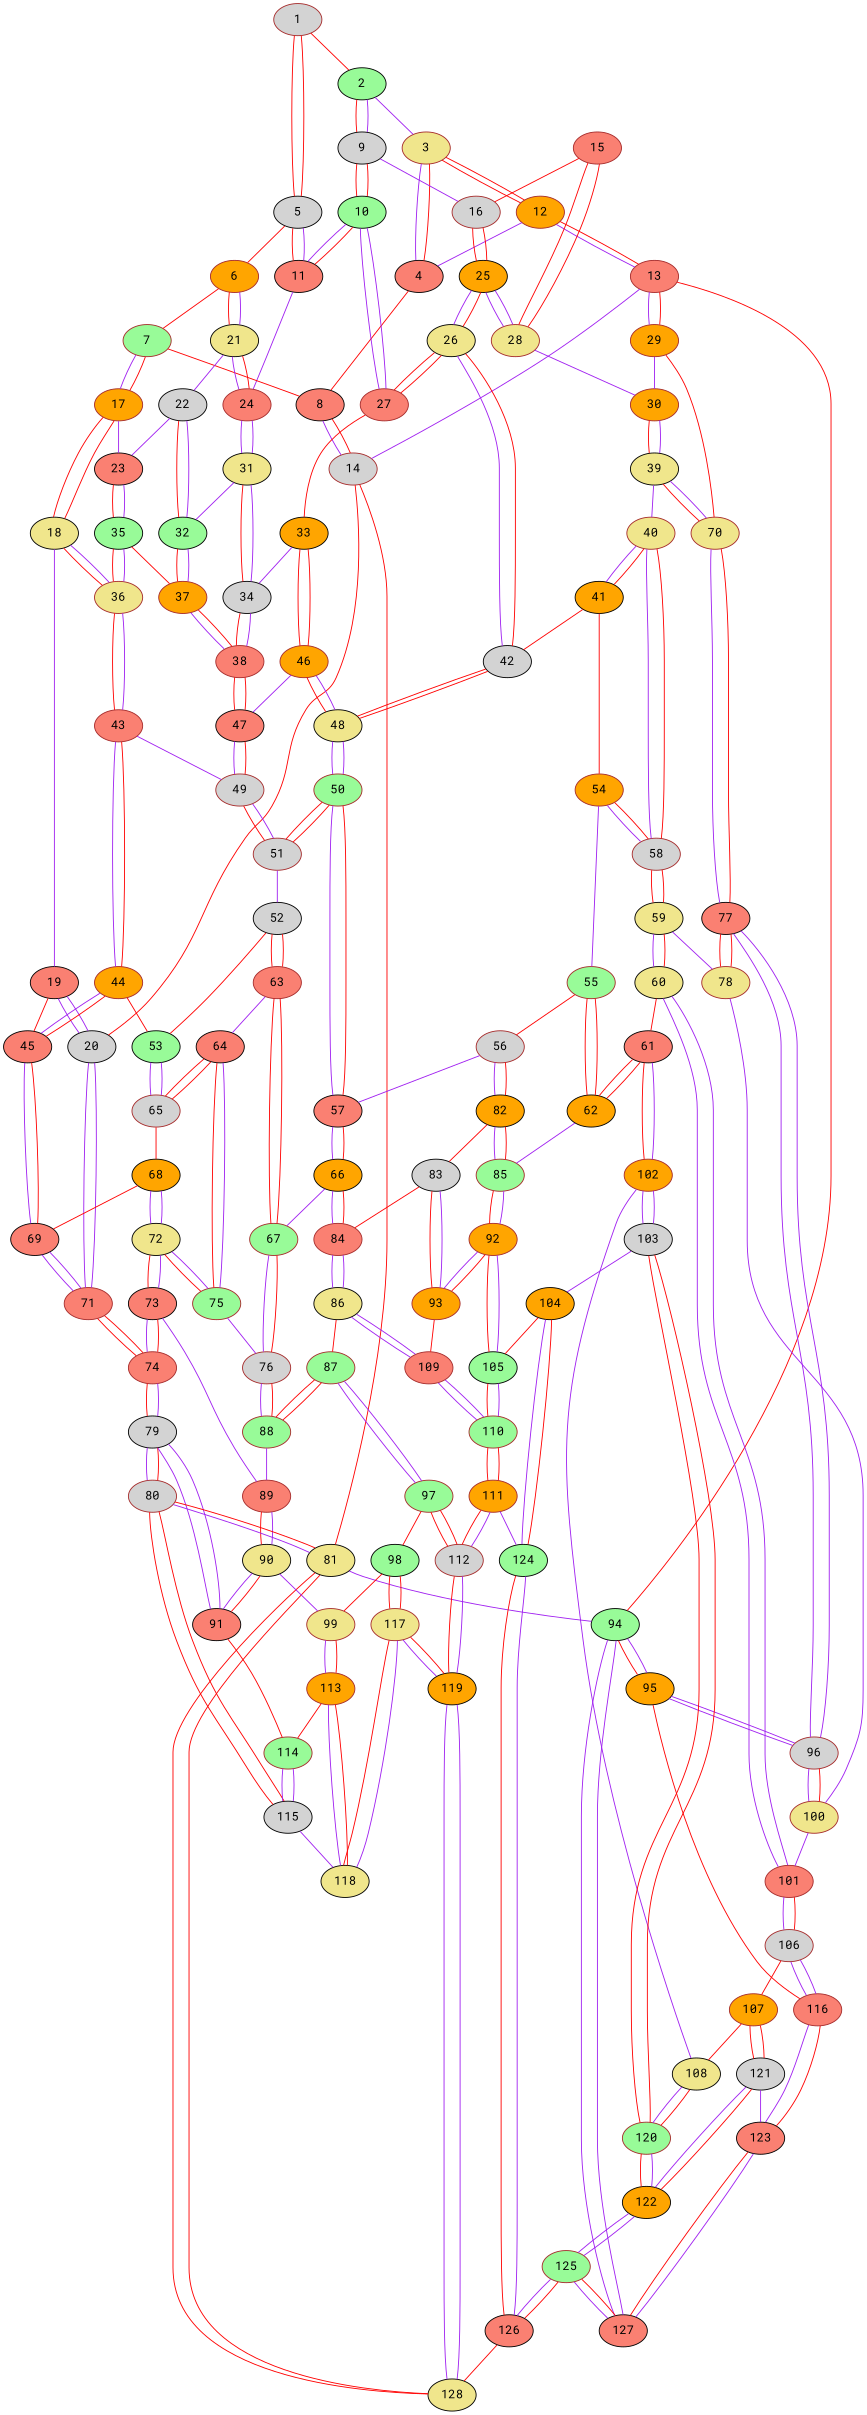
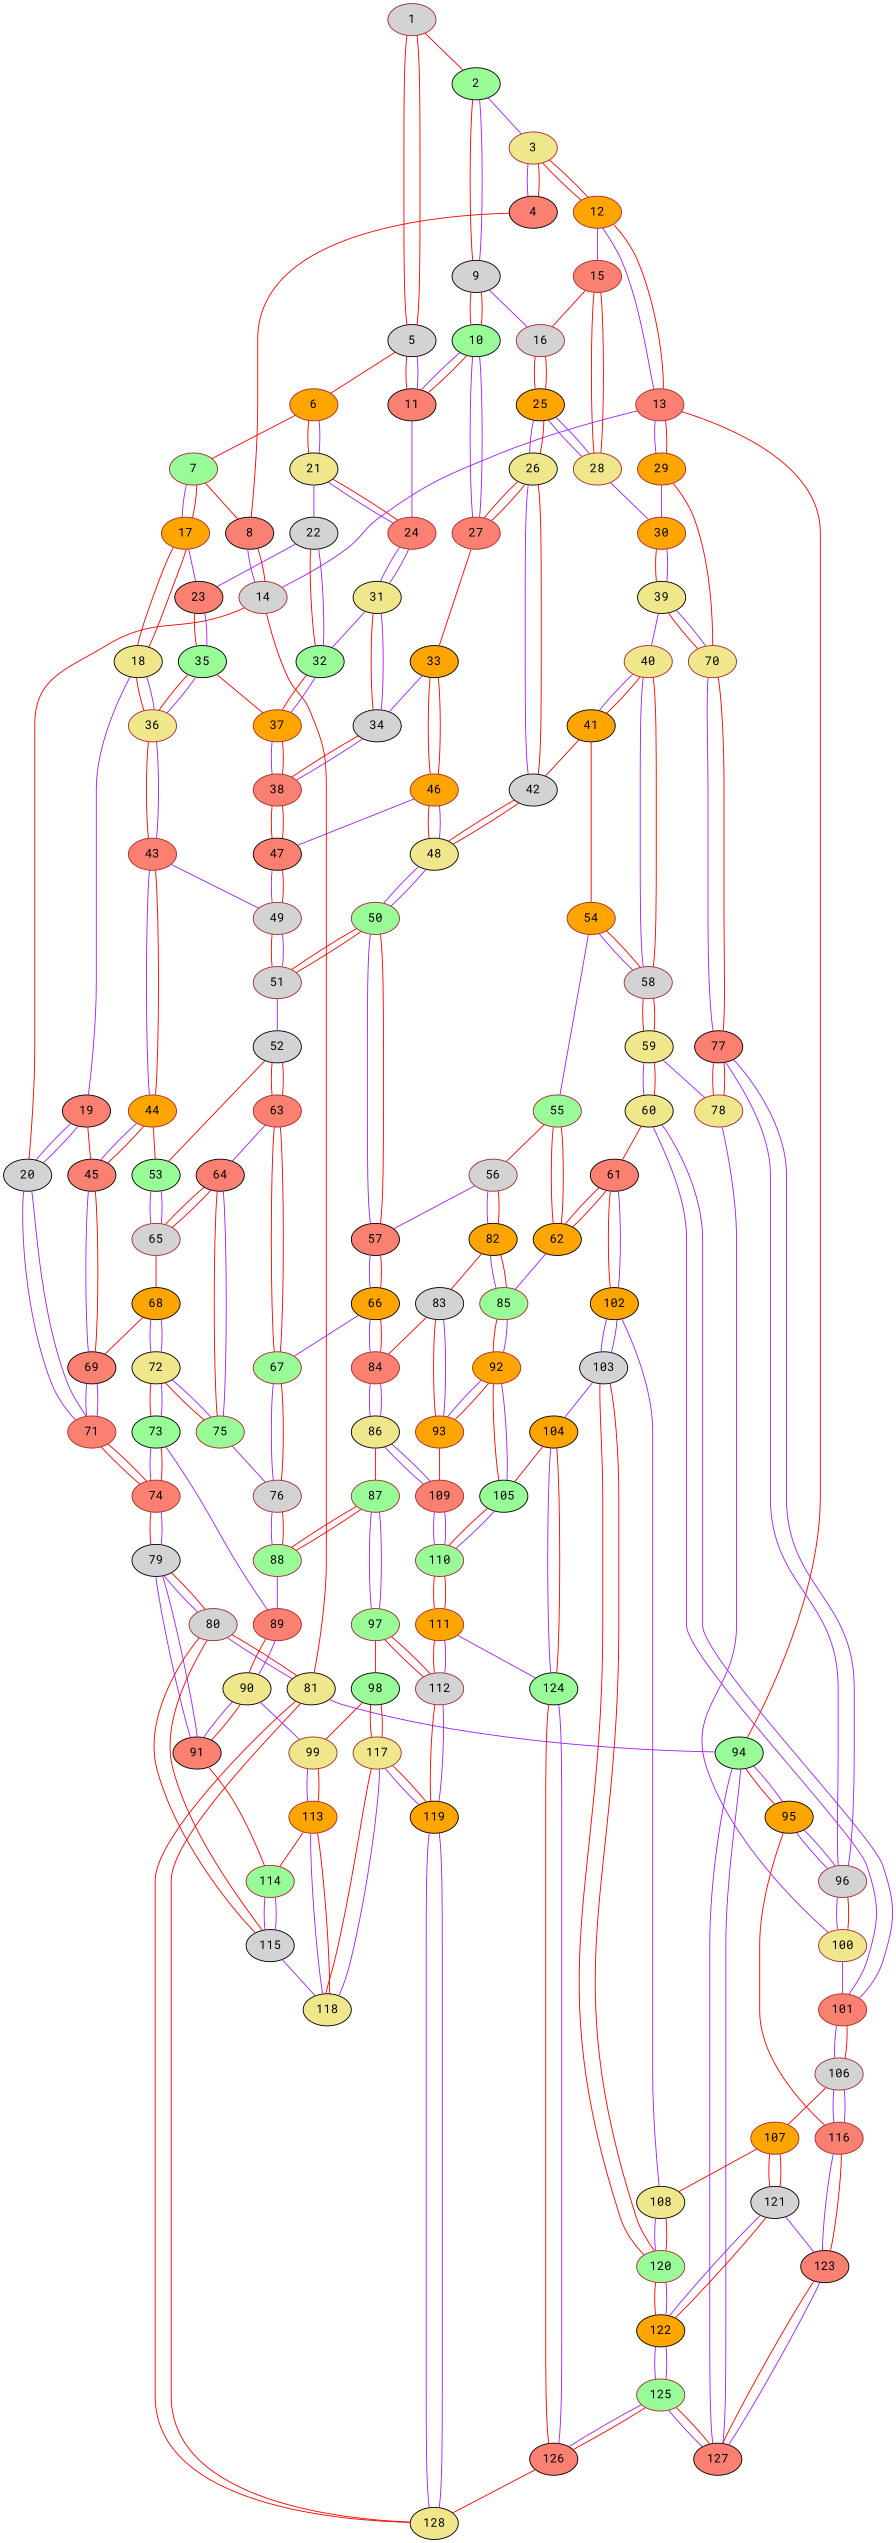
(480, 244) -> (597, 244)
(648, 1175) -> (614, 1304)
(152, 1304) -> (156, 1432)
